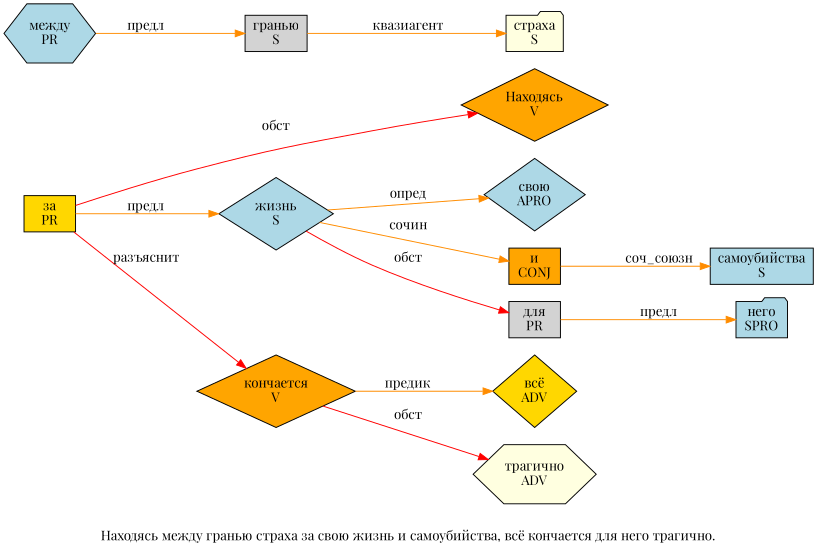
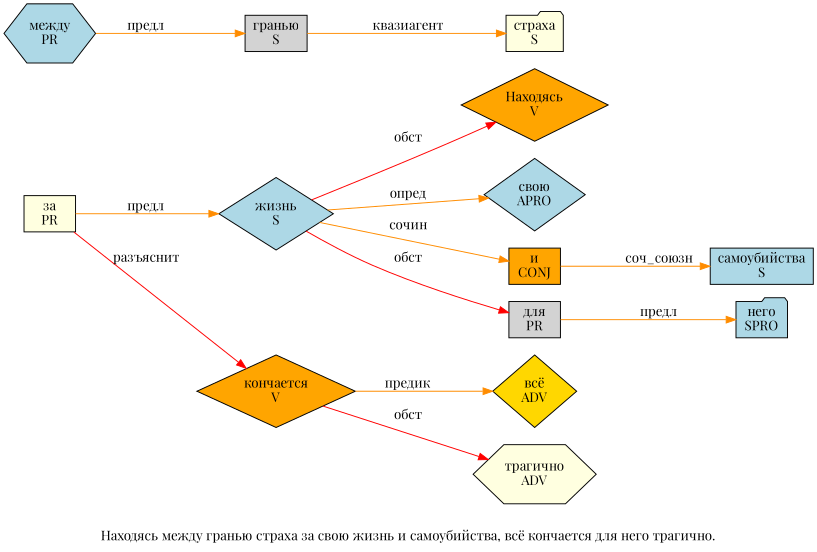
(270, 151) -> (400, 164)
(50, 214) -> (50, 214)
